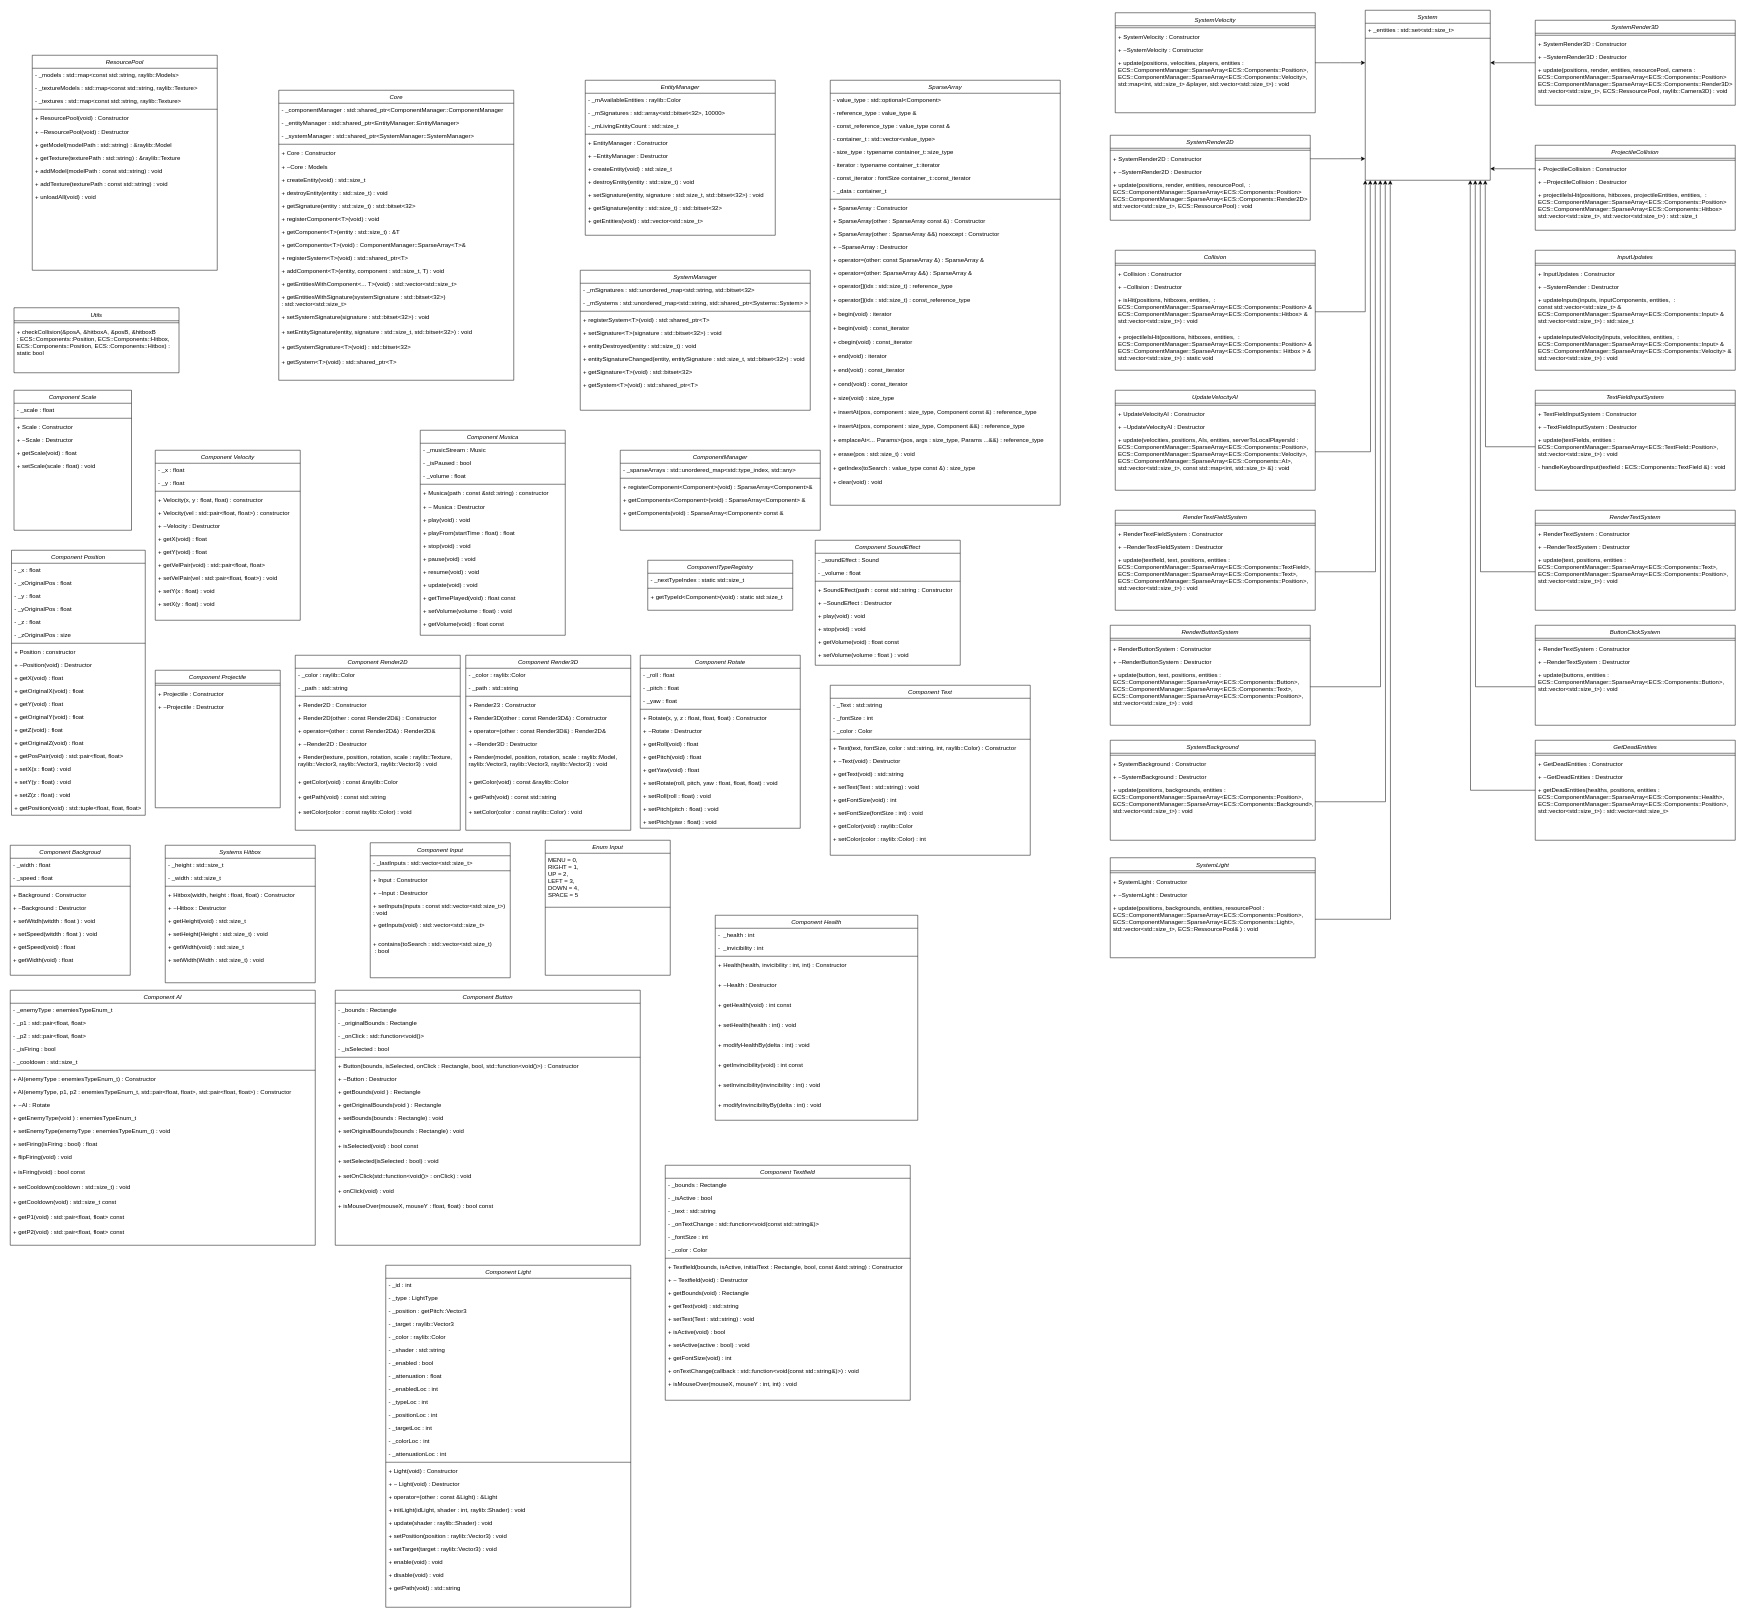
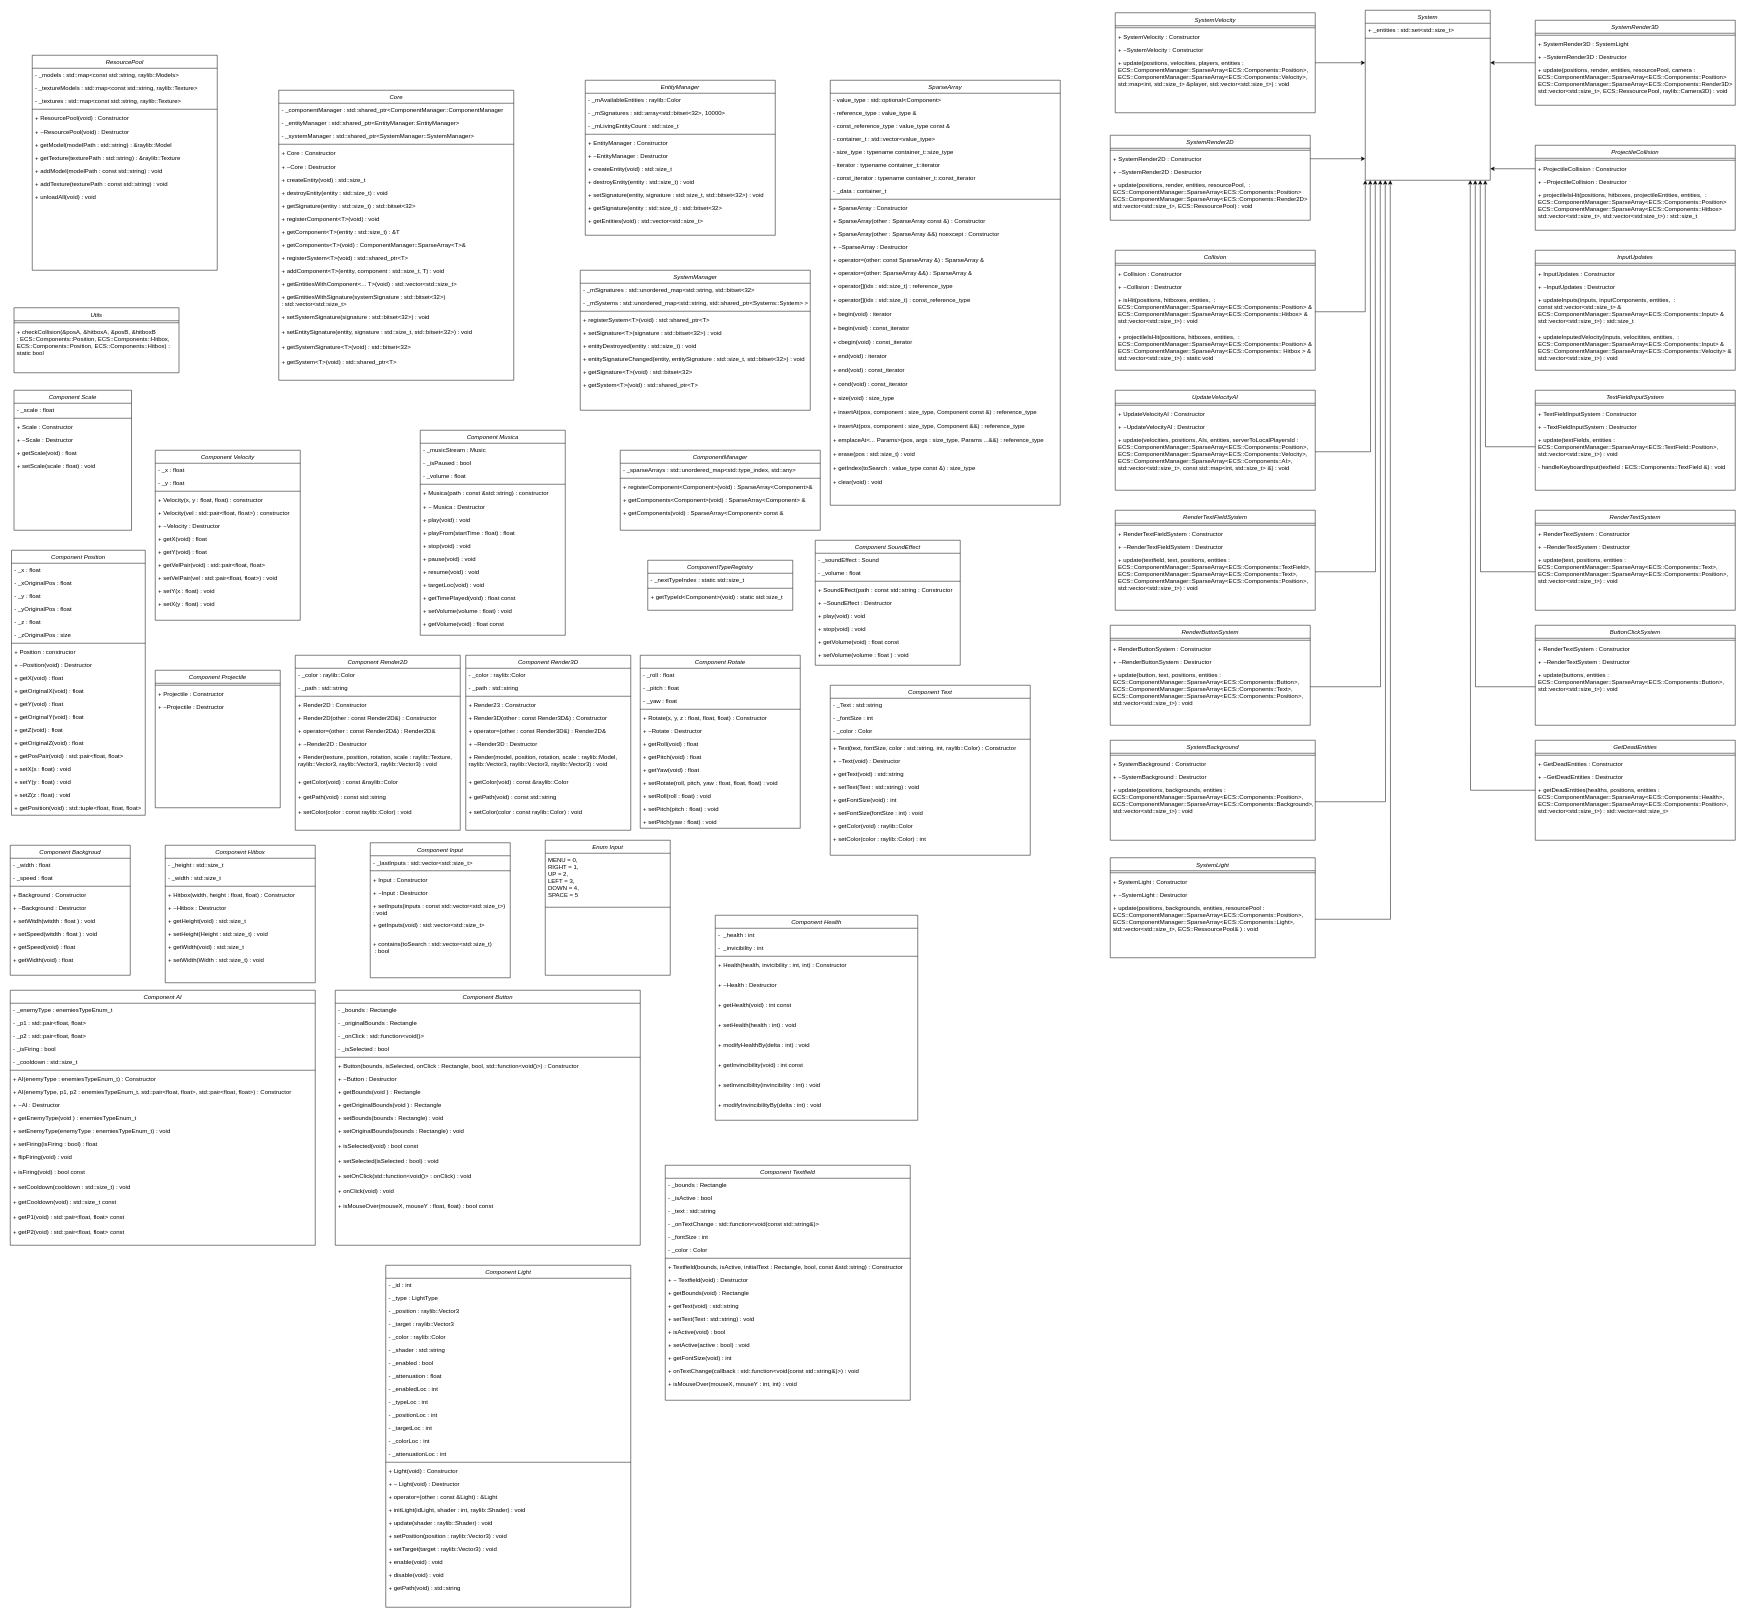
(1585, 44) -> (1585, 44)
(304, 167) -> (312, 167)
(918, 178) -> (918, 178)
(1582, 287) -> (1582, 287)
(454, 585) -> (459, 585)
(240, 852) -> (240, 852)
(33, 1105) -> (40, 1105)
(434, 1311) -> (430, 1311)
